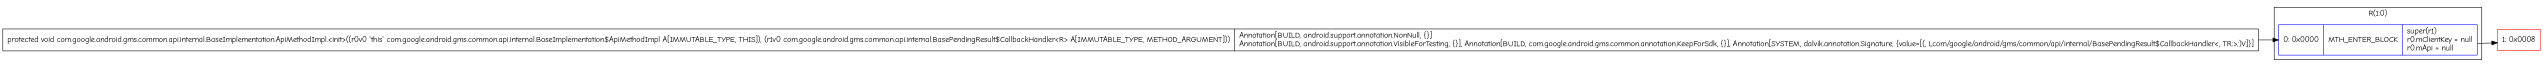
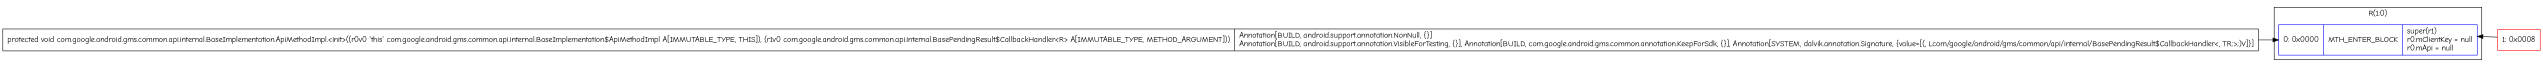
(2485, 43) -> (2490, 37)
